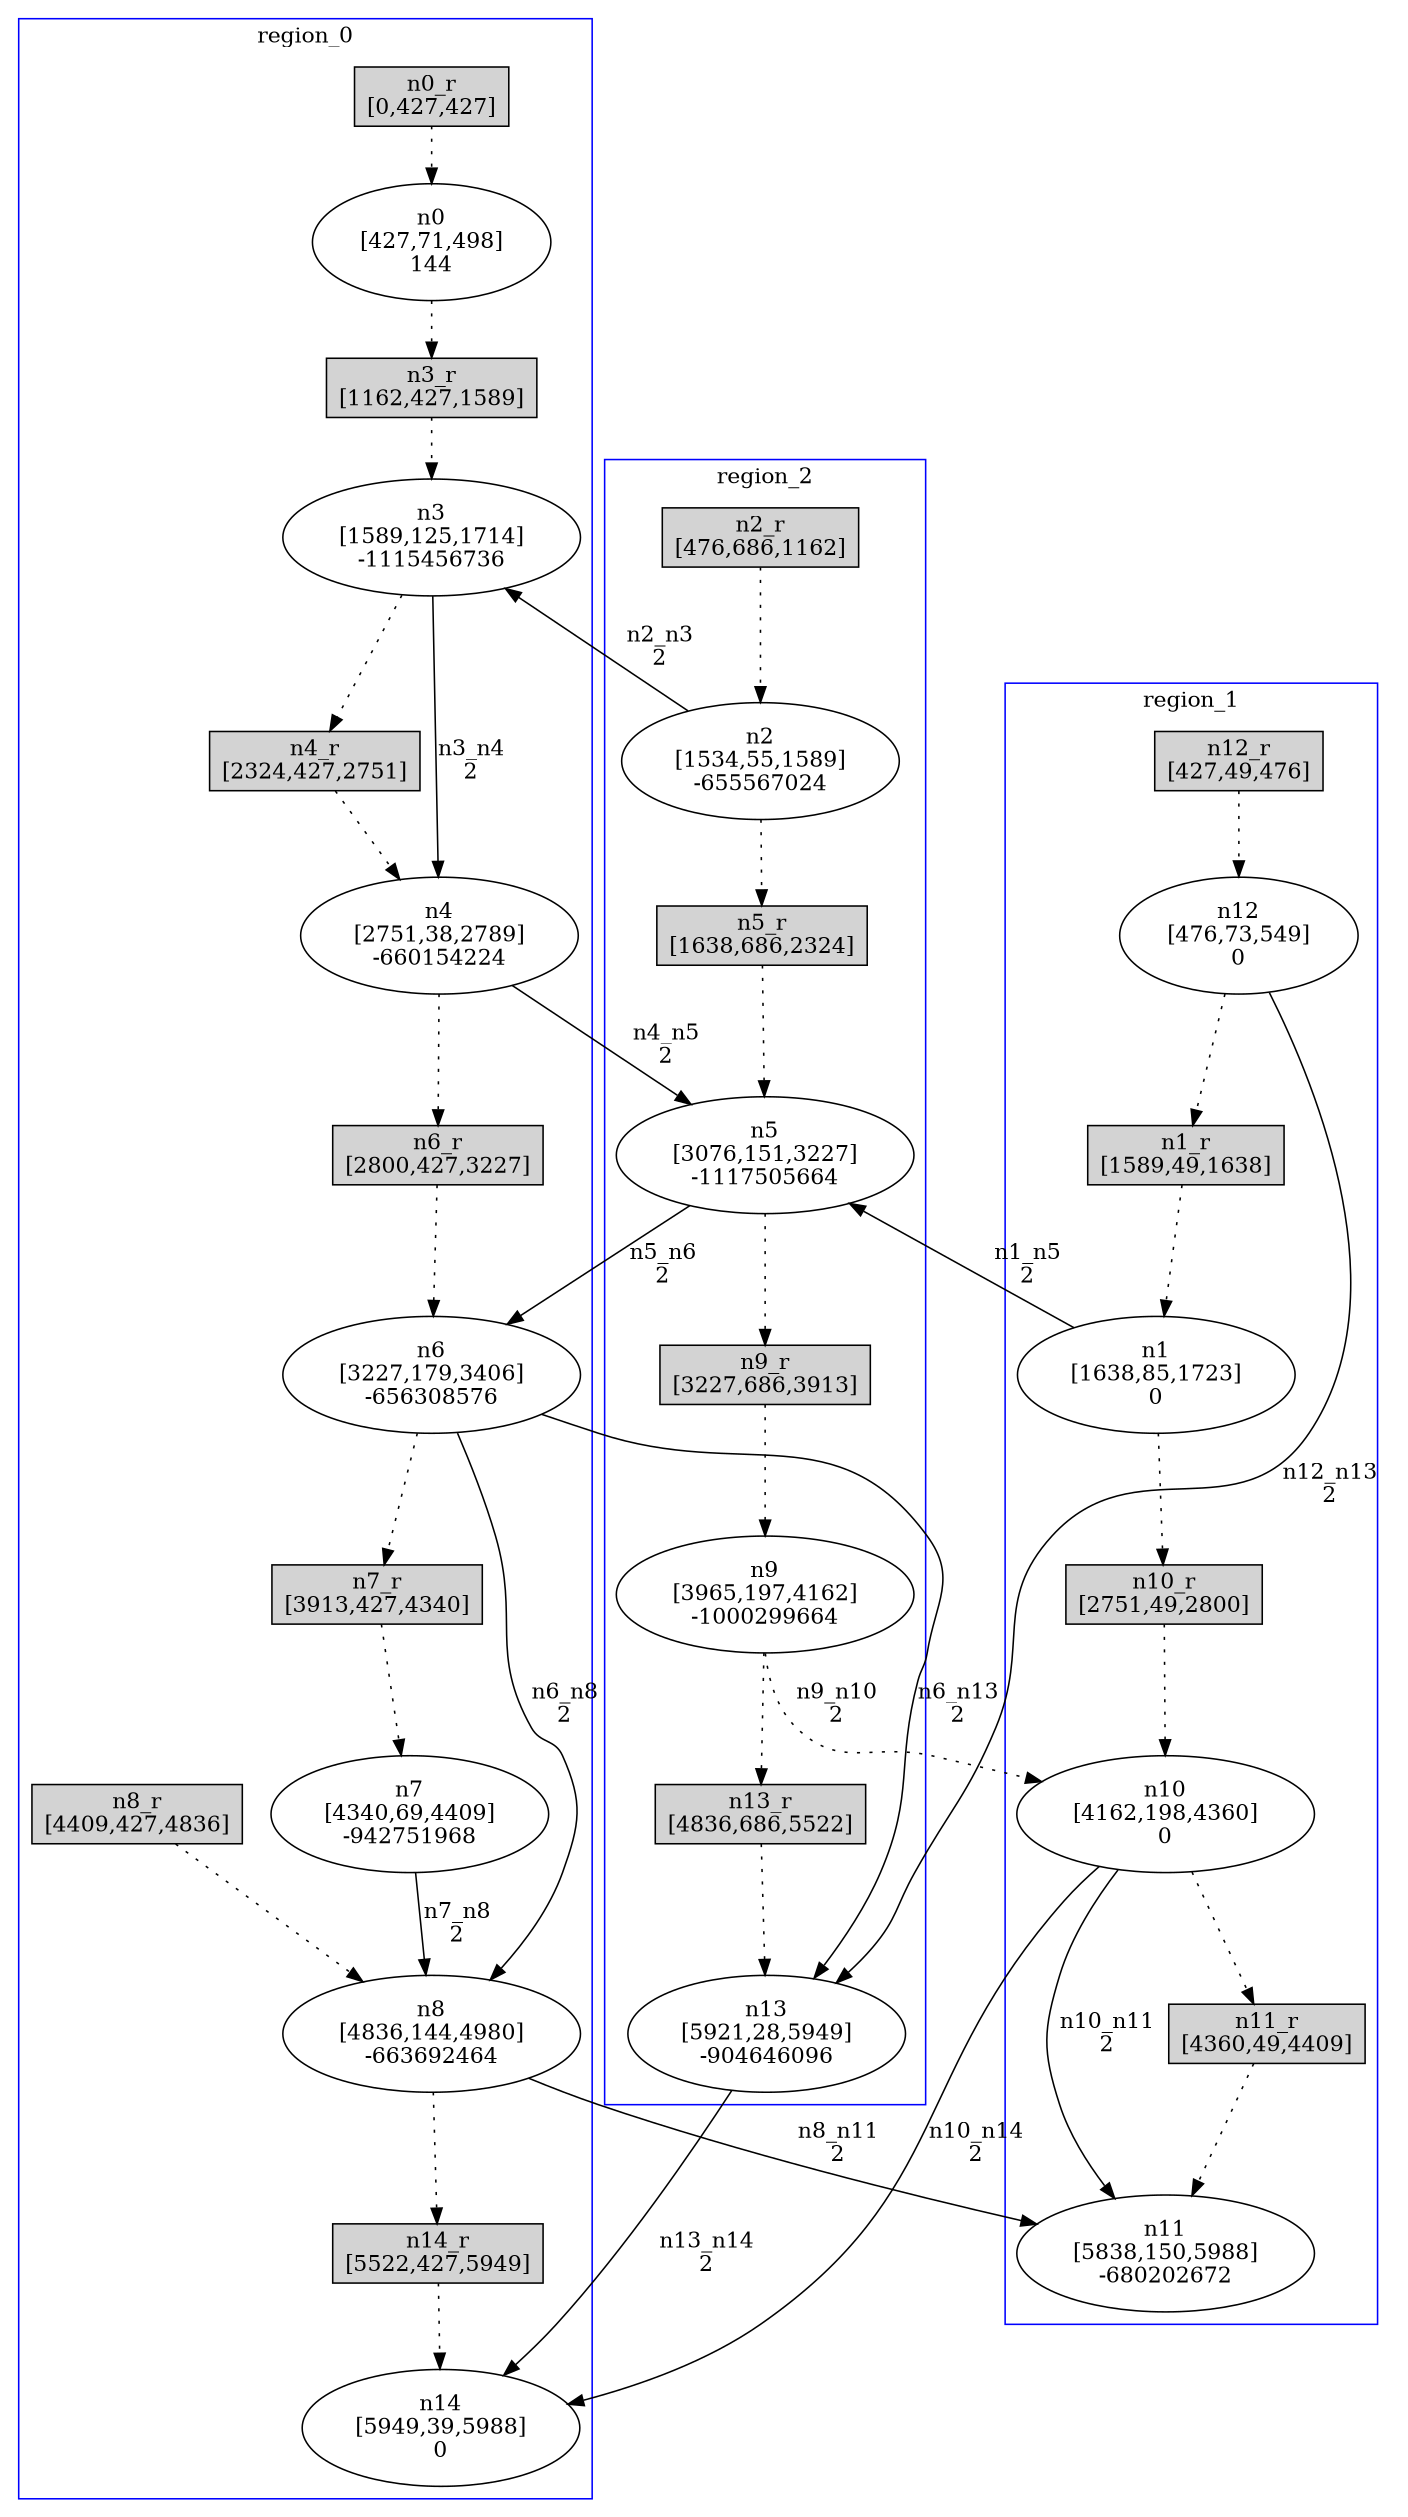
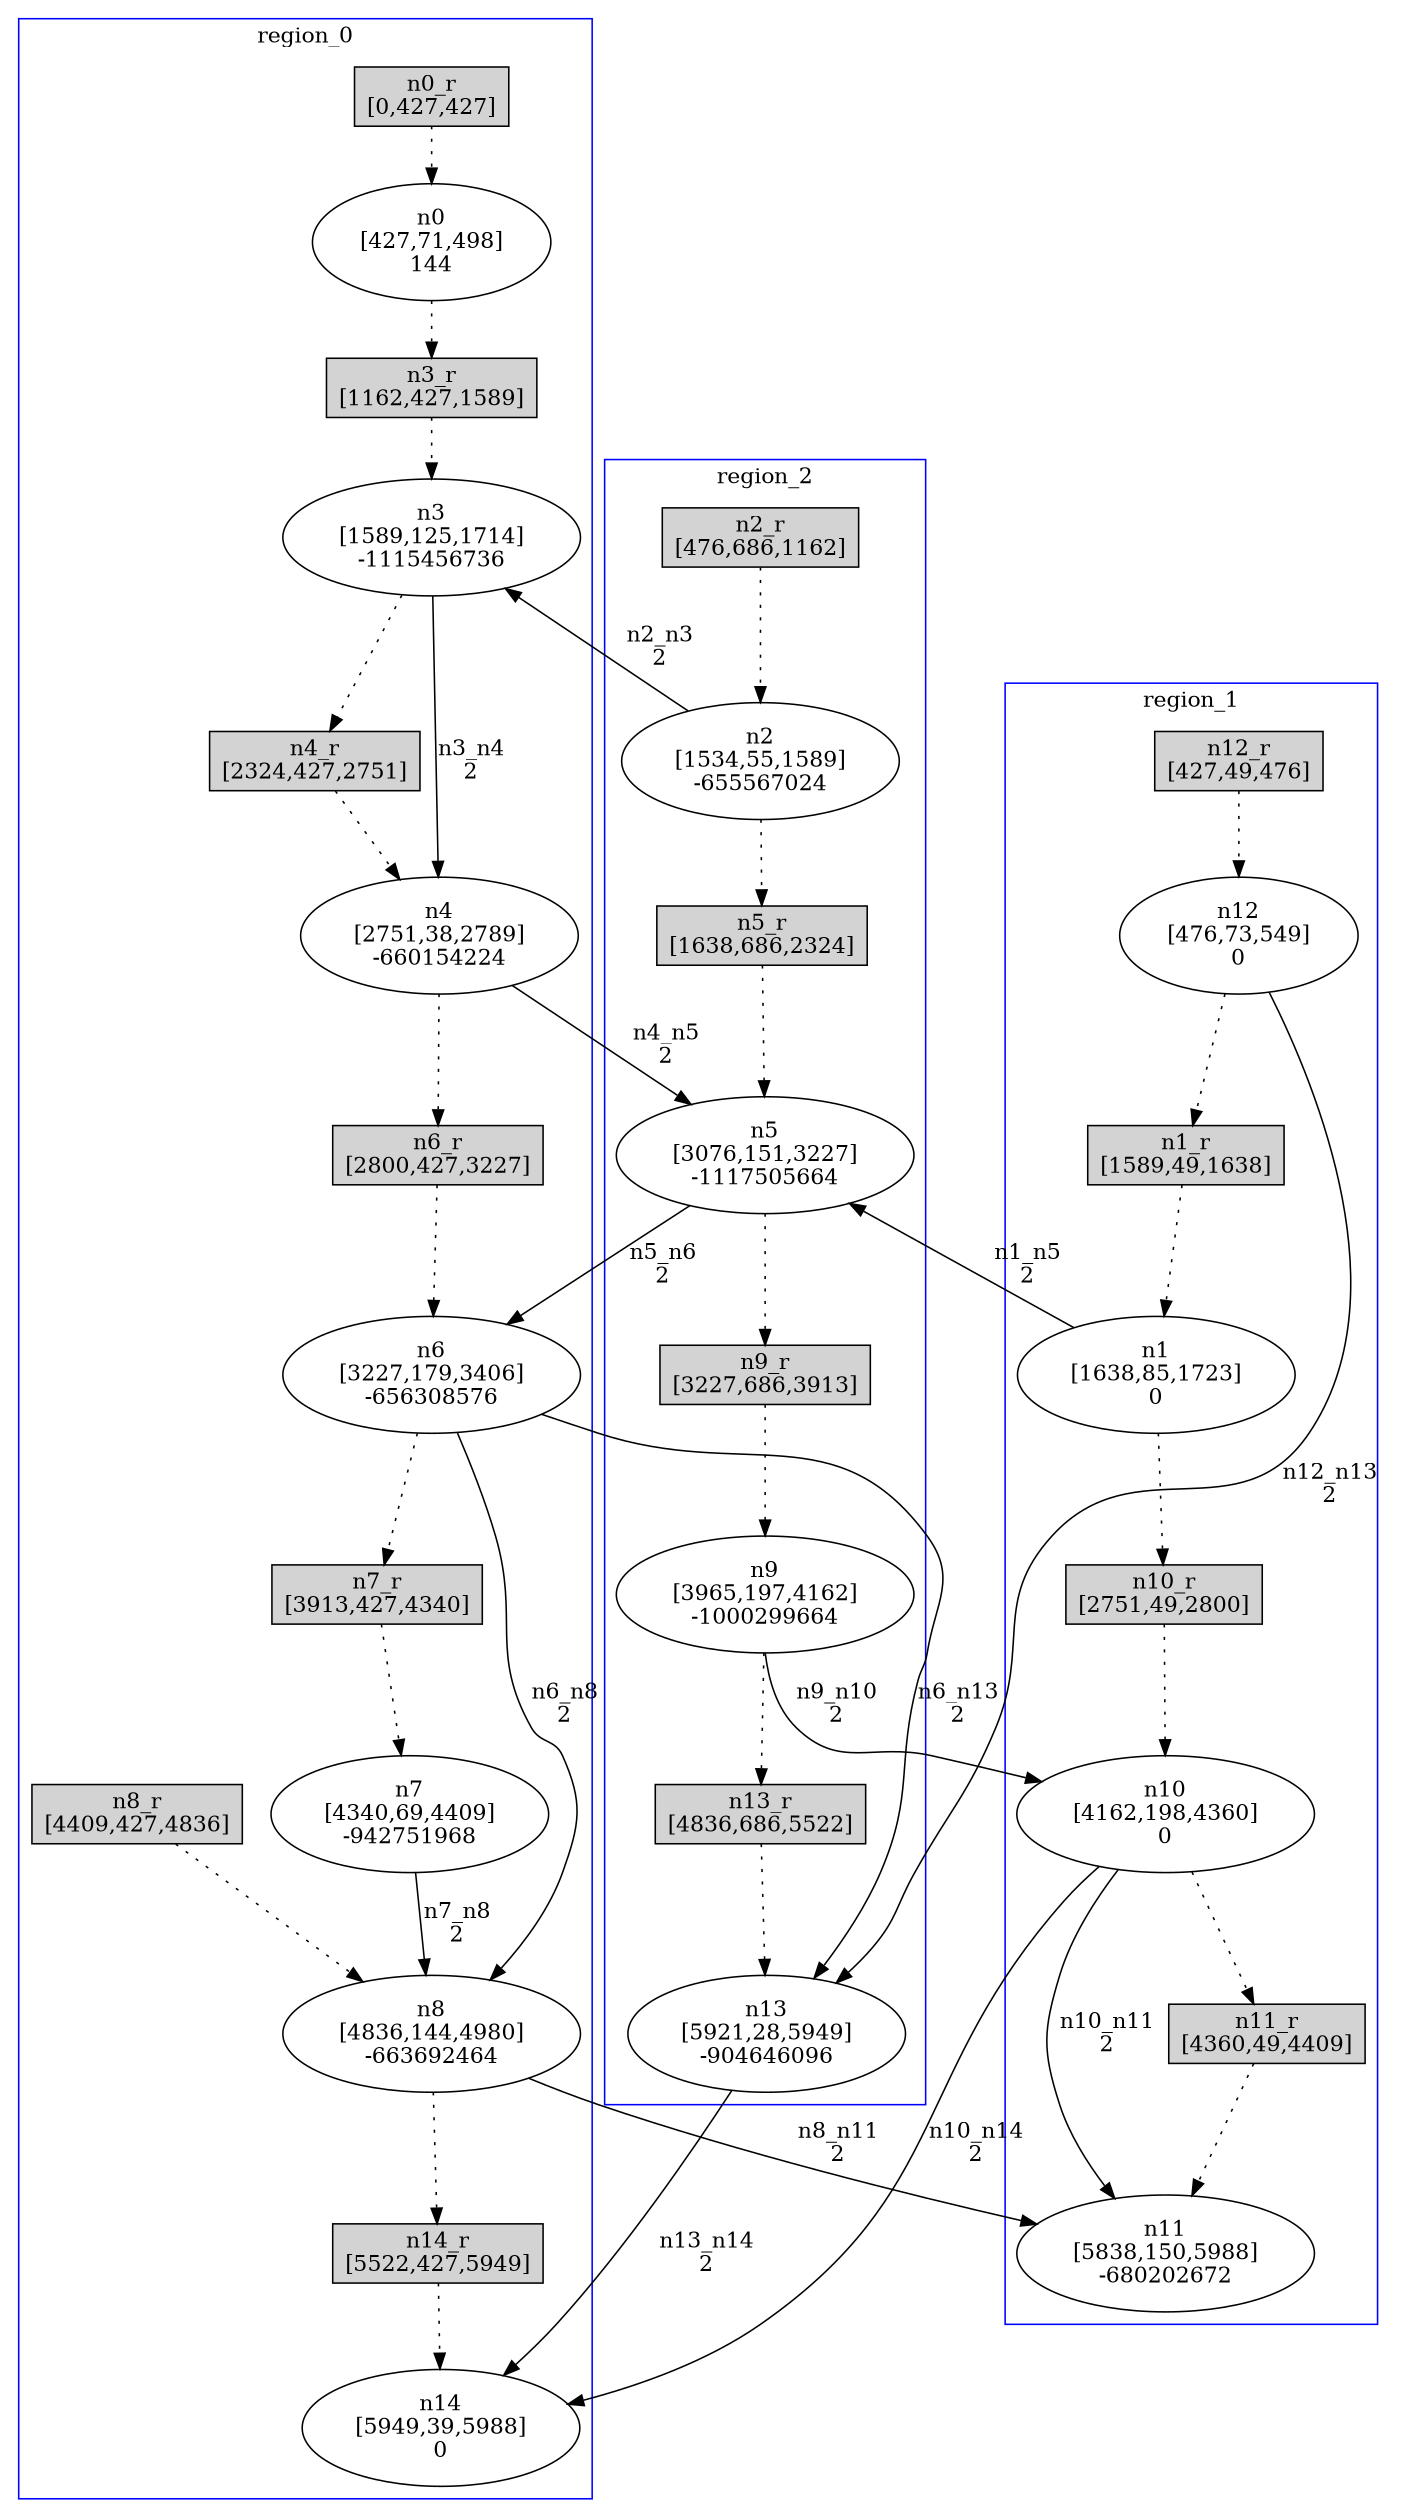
(868, 1752) -> (868, 1752)
